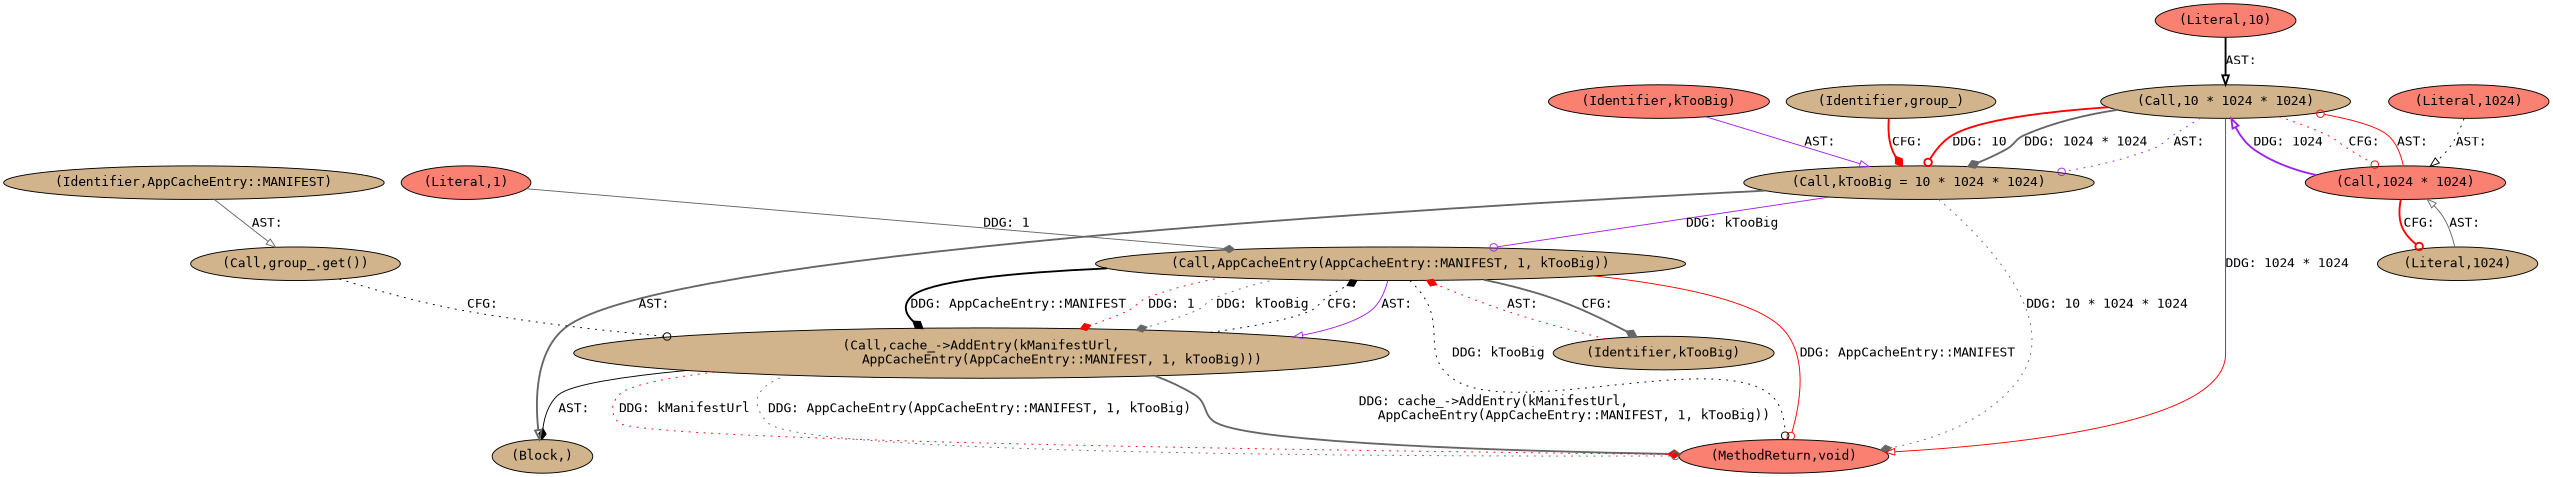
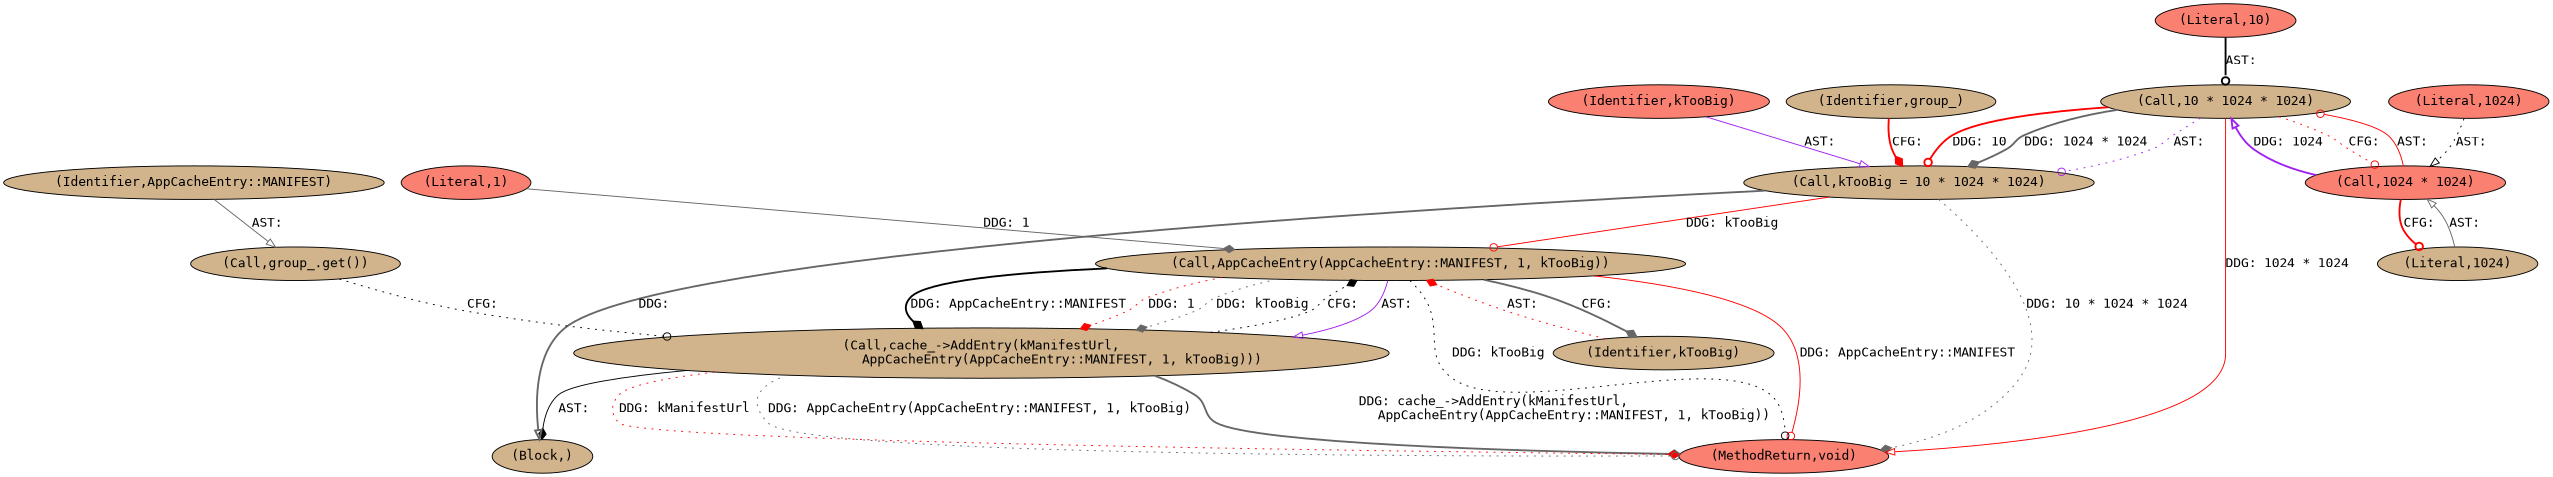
(2226, 56) -> (2226, 56)
(1663, 222) -> (1663, 222)
(658, 304) -> (658, 304)
